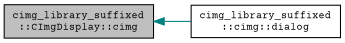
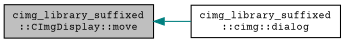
(79, 21) -> (79, 21)
